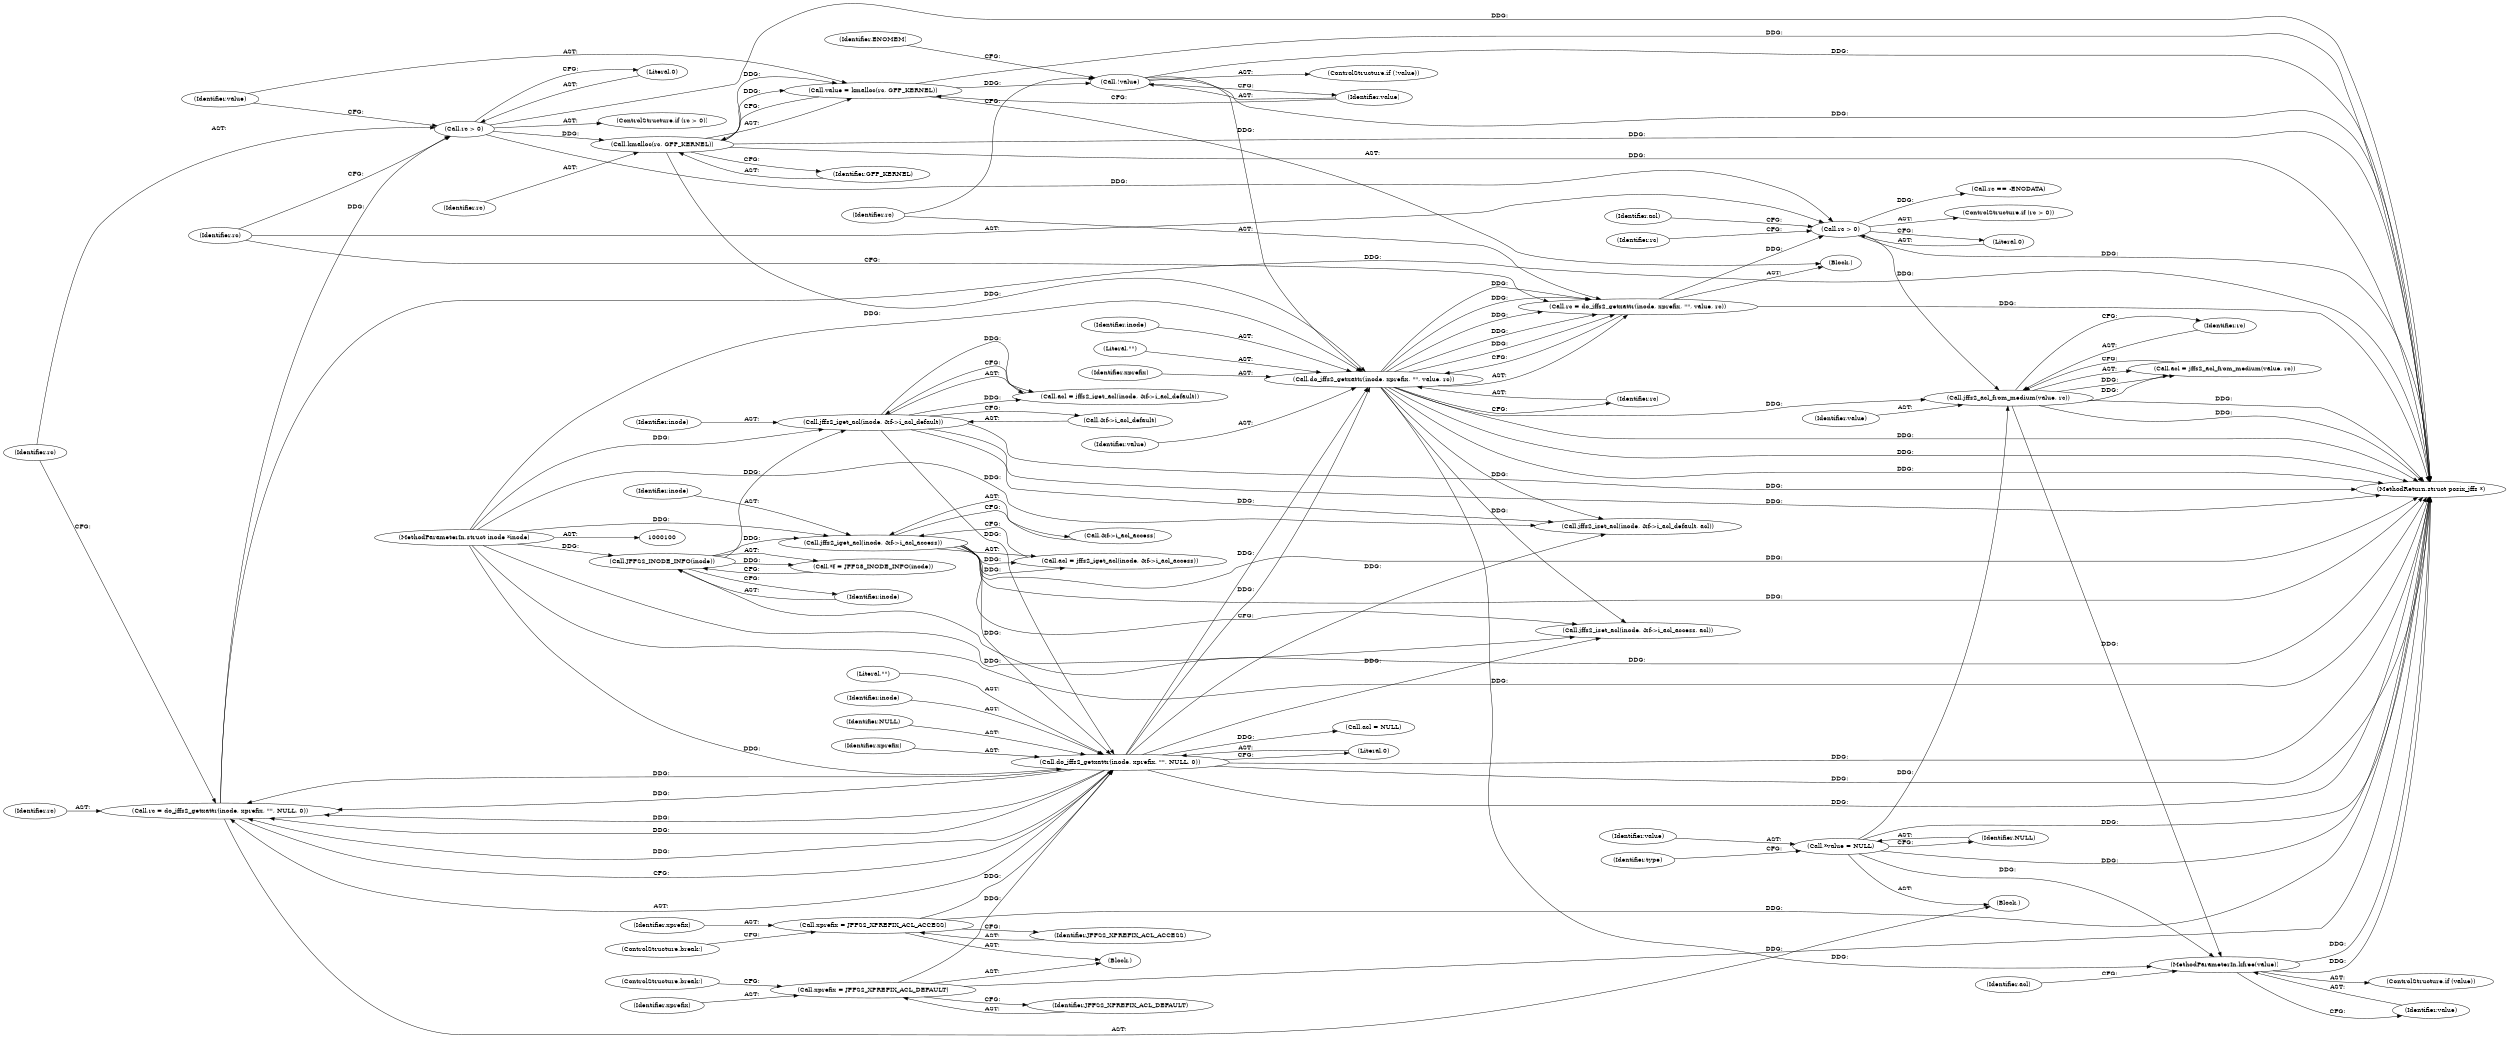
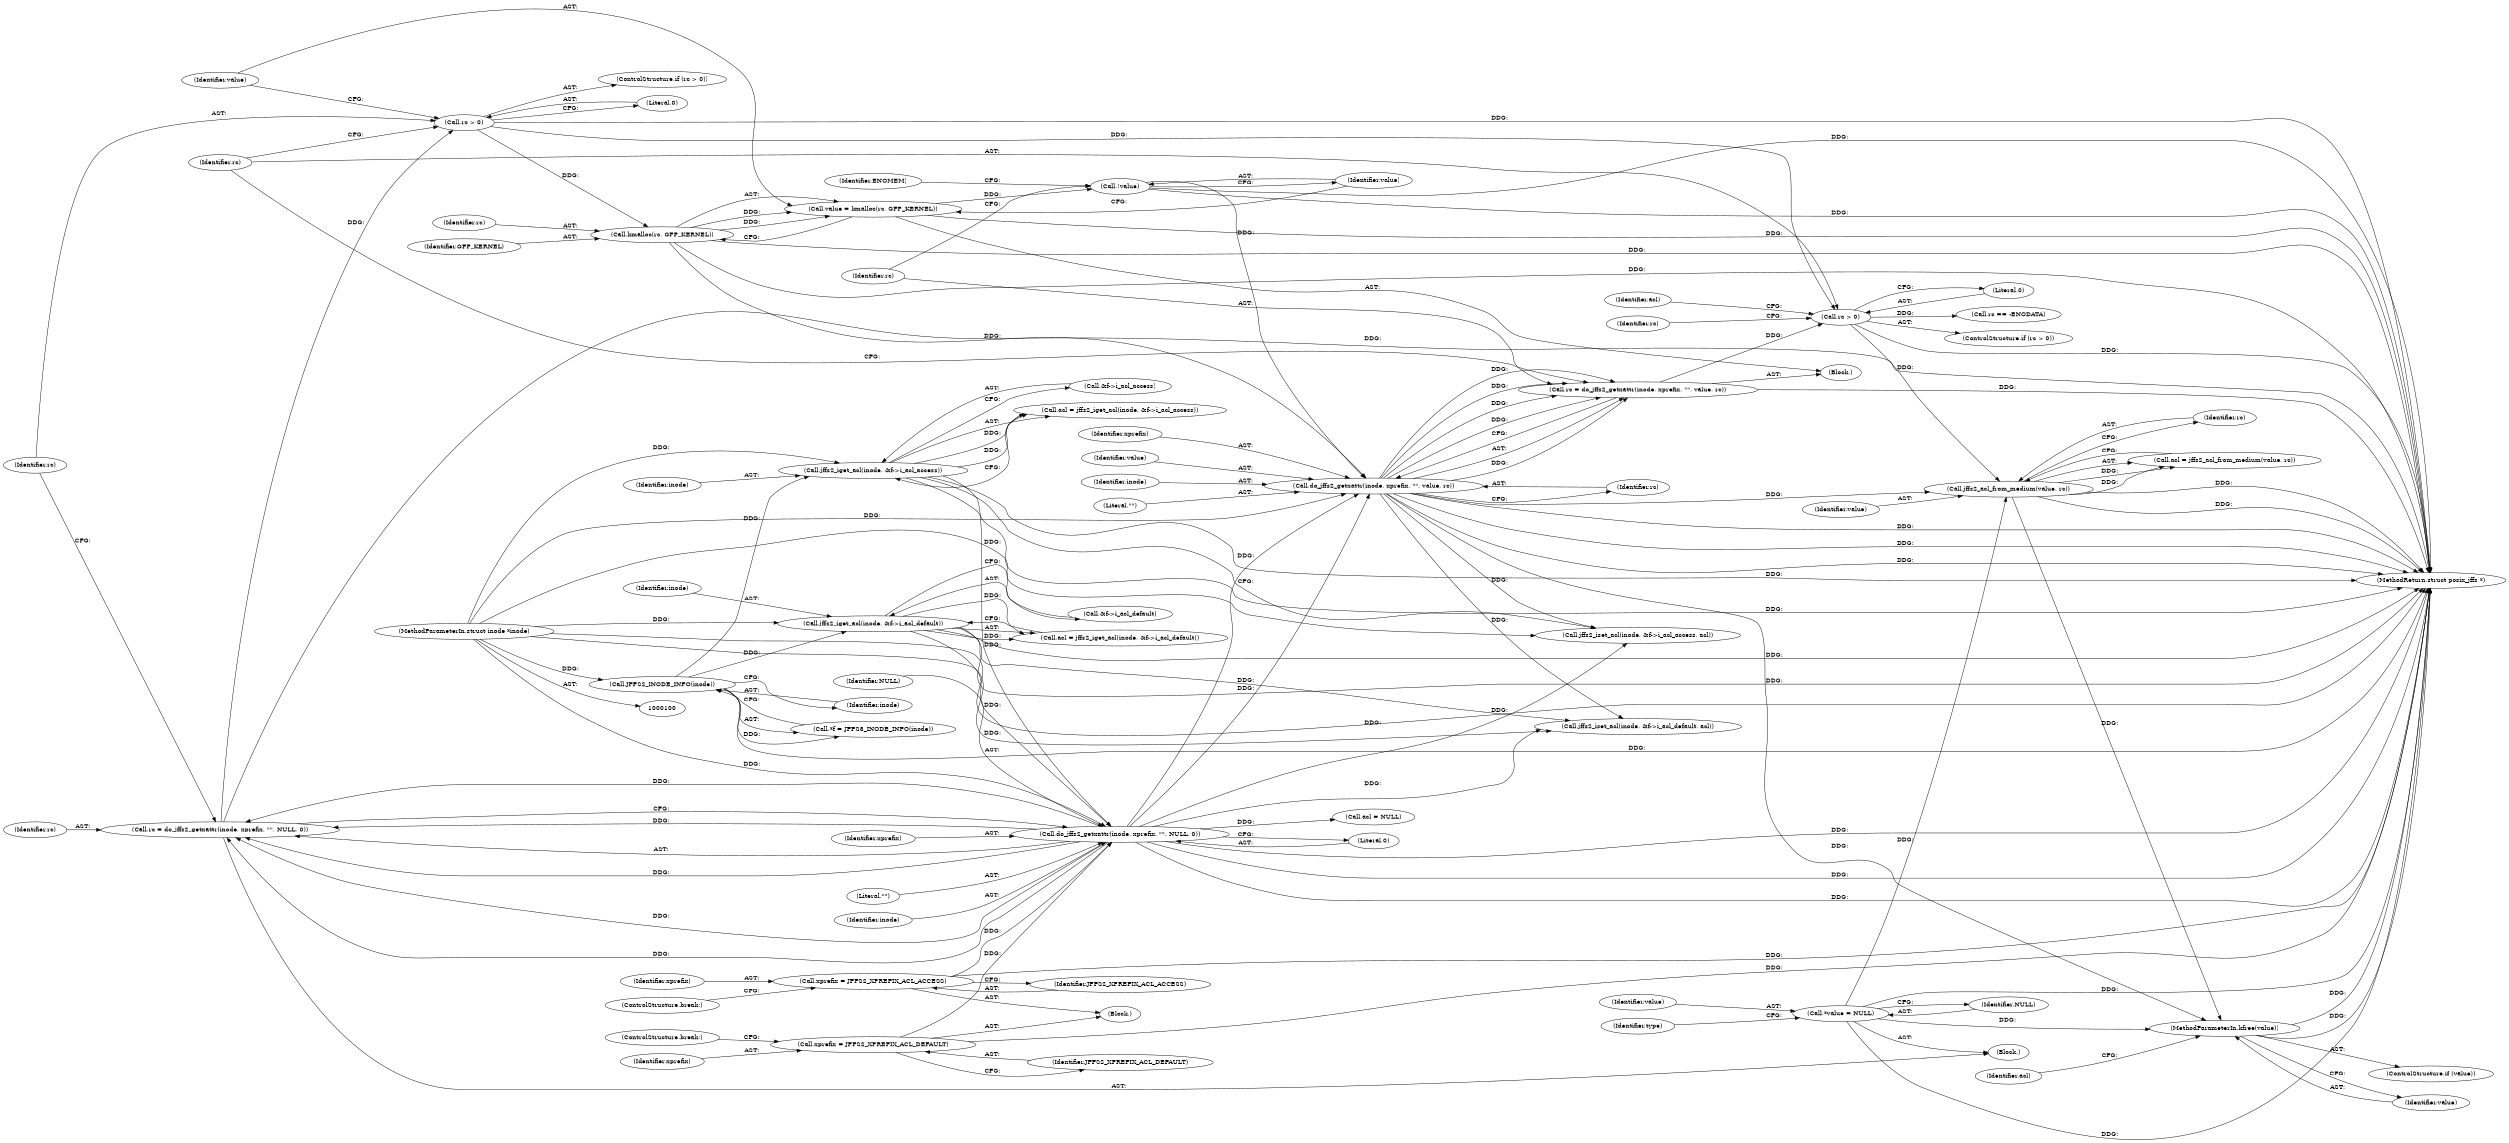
(1374, 73) -> none
(753, 164) -> none
